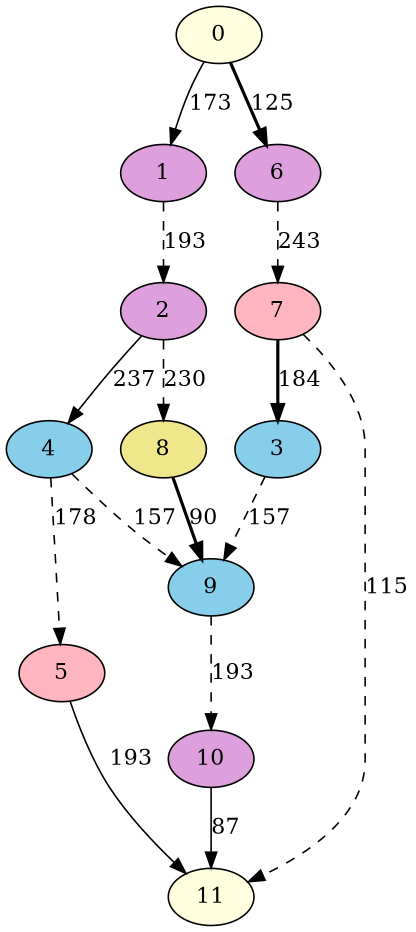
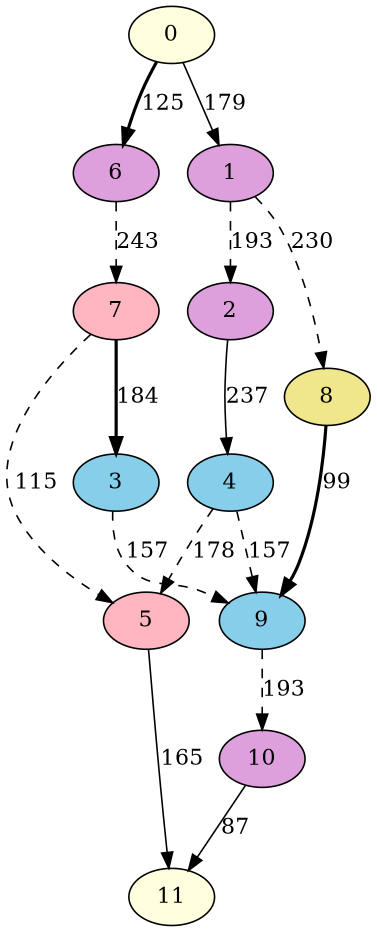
(211, 104) -> (226, 104)
(164, 372) -> (299, 270)
(204, 518) -> (338, 483)
(365, 619) -> (8, 470)
(132, 759) -> (183, 759)
